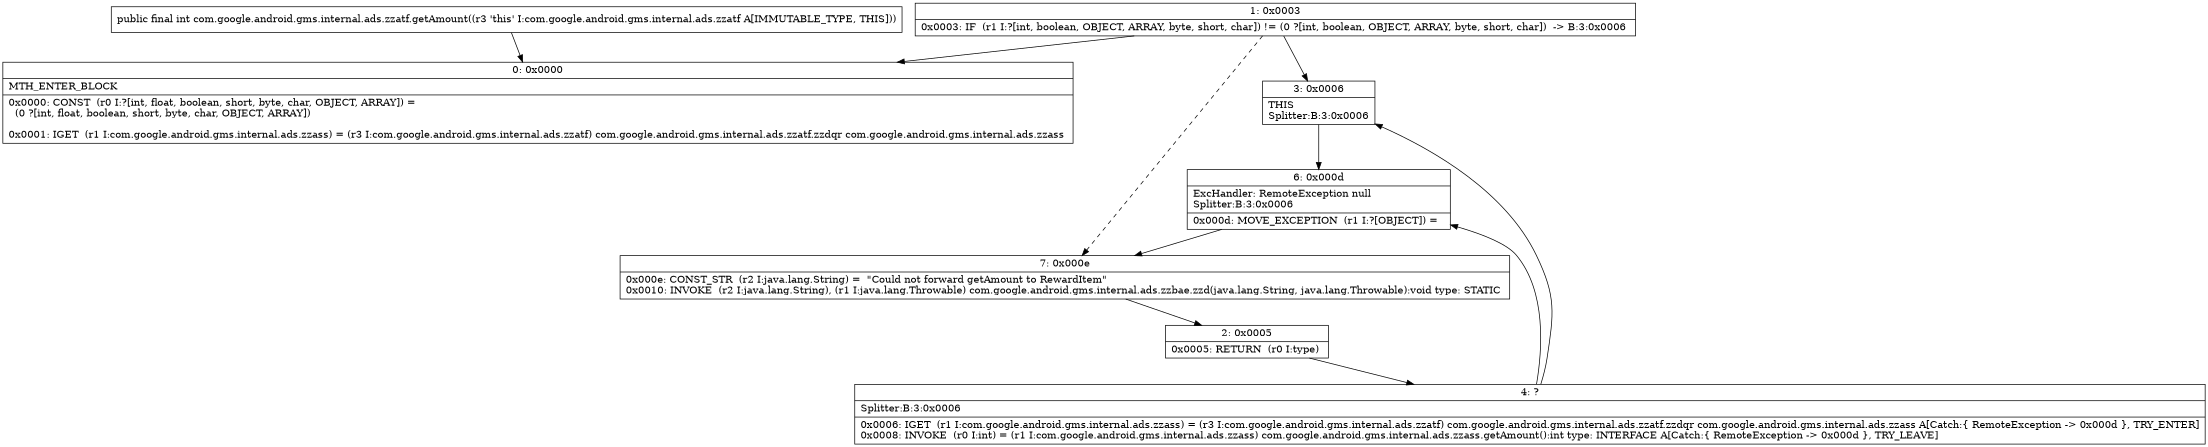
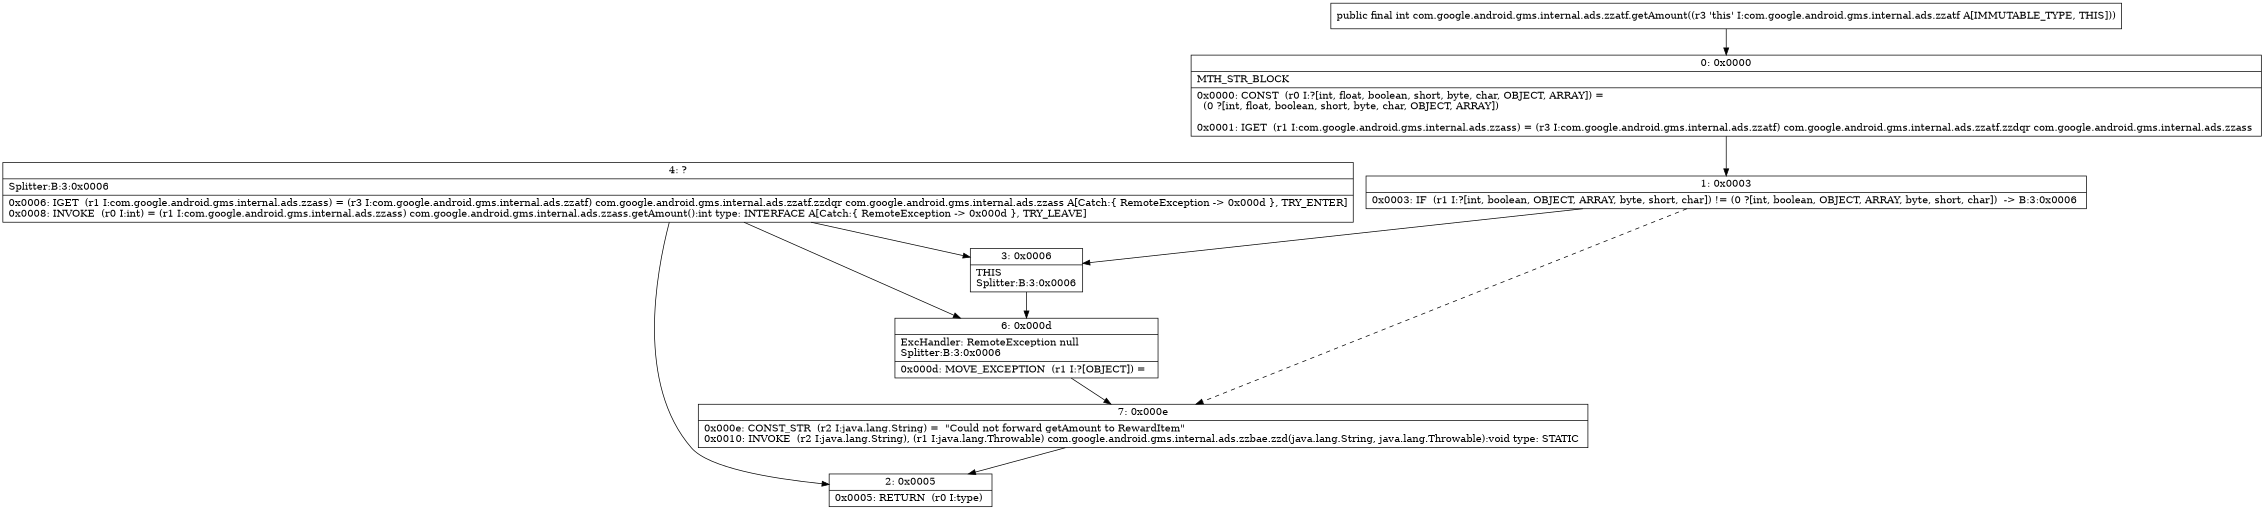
(1019, 49) -> (1726, 152)
(63, 86) -> (1243, 79)
(1358, 370) -> (668, 406)
